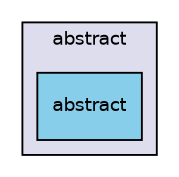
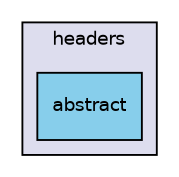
(90, 40) -> (90, 40)
